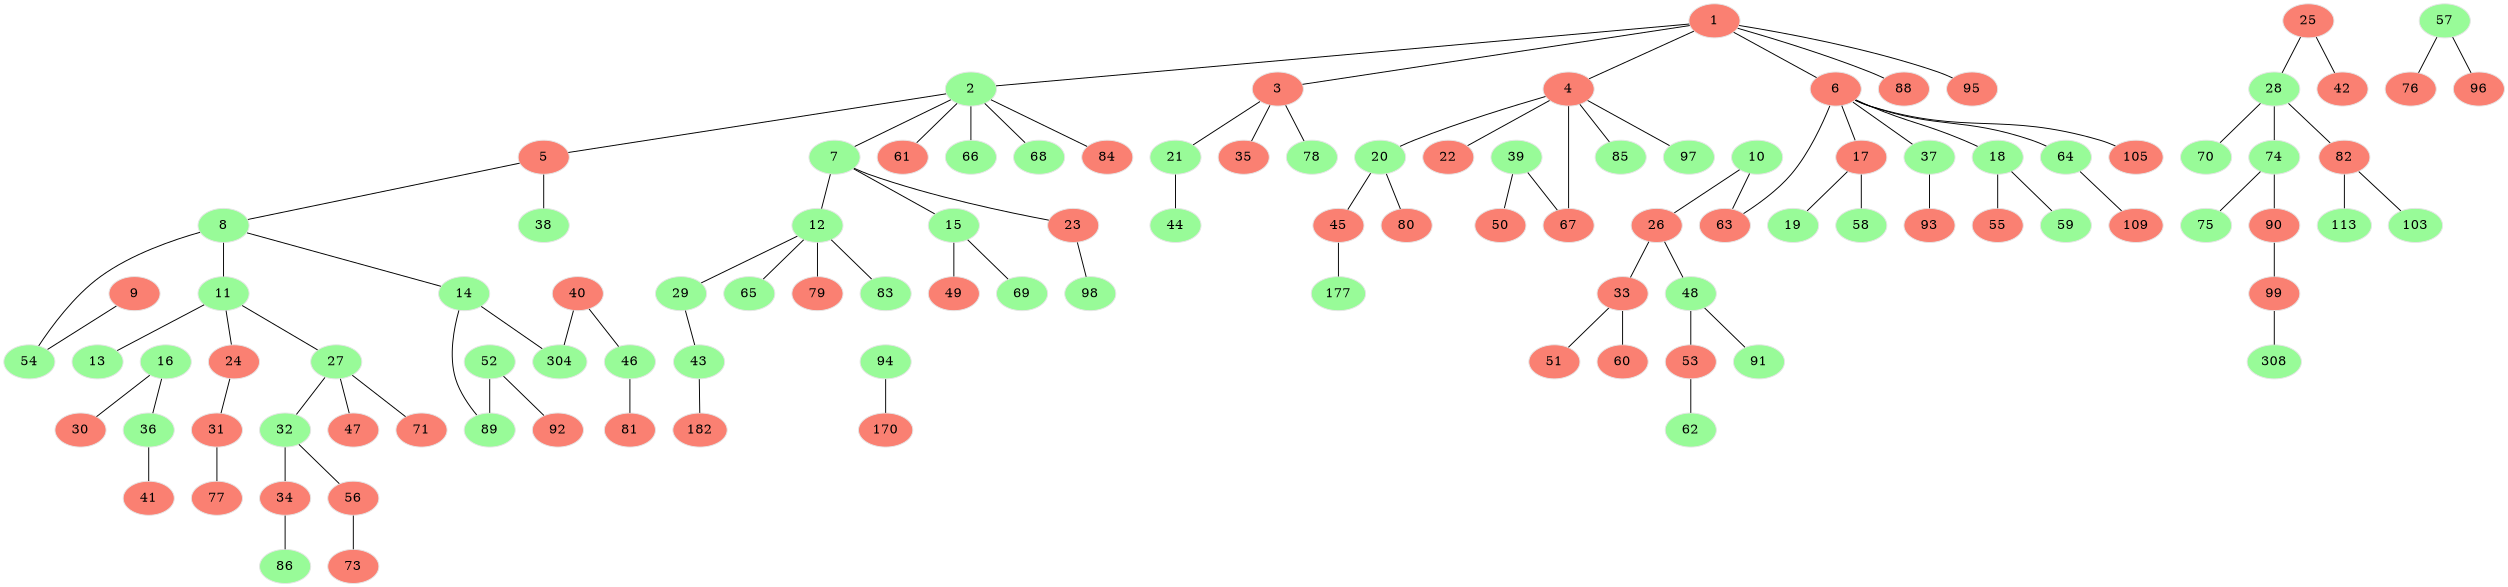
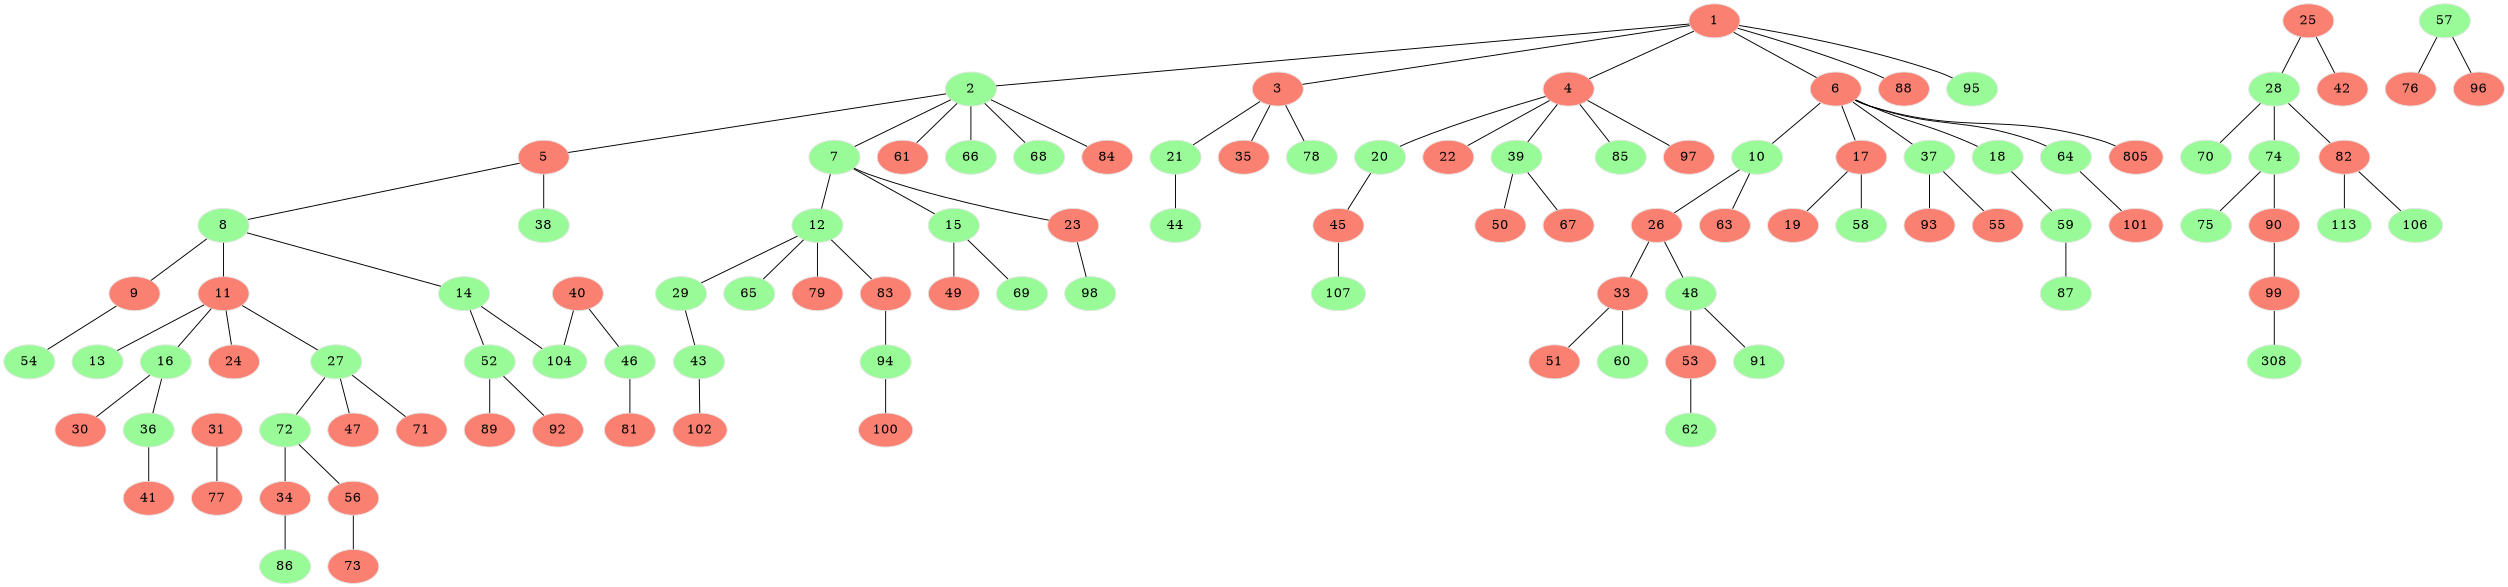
(1972, 89) -> (1972, 89)
(1569, 157) -> (1543, 123)
(1689, 157) -> (1689, 157)
(2136, 157) -> (2136, 157)
(1796, 168) -> (1796, 123)
(1998, 191) -> (1963, 191)
(1407, 225) -> none
(1793, 225) -> (1793, 225)
(2136, 225) -> (2136, 225)
(2415, 225) -> (2415, 225)
(107, 272) -> (179, 260)
(224, 294) -> (224, 294)
(886, 294) -> (886, 294)
(1338, 294) -> (1338, 294)
none -> (2066, 294)
none -> (195, 328)
none -> (886, 328)
(560, 362) -> (560, 362)
(1623, 362) -> (1623, 362)
(453, 366) -> (477, 328)
(225, 396) -> none
(285, 430) -> (285, 430)
(490, 430) -> (490, 430)
(700, 430) -> (700, 430)
(886, 430) -> (886, 430)
